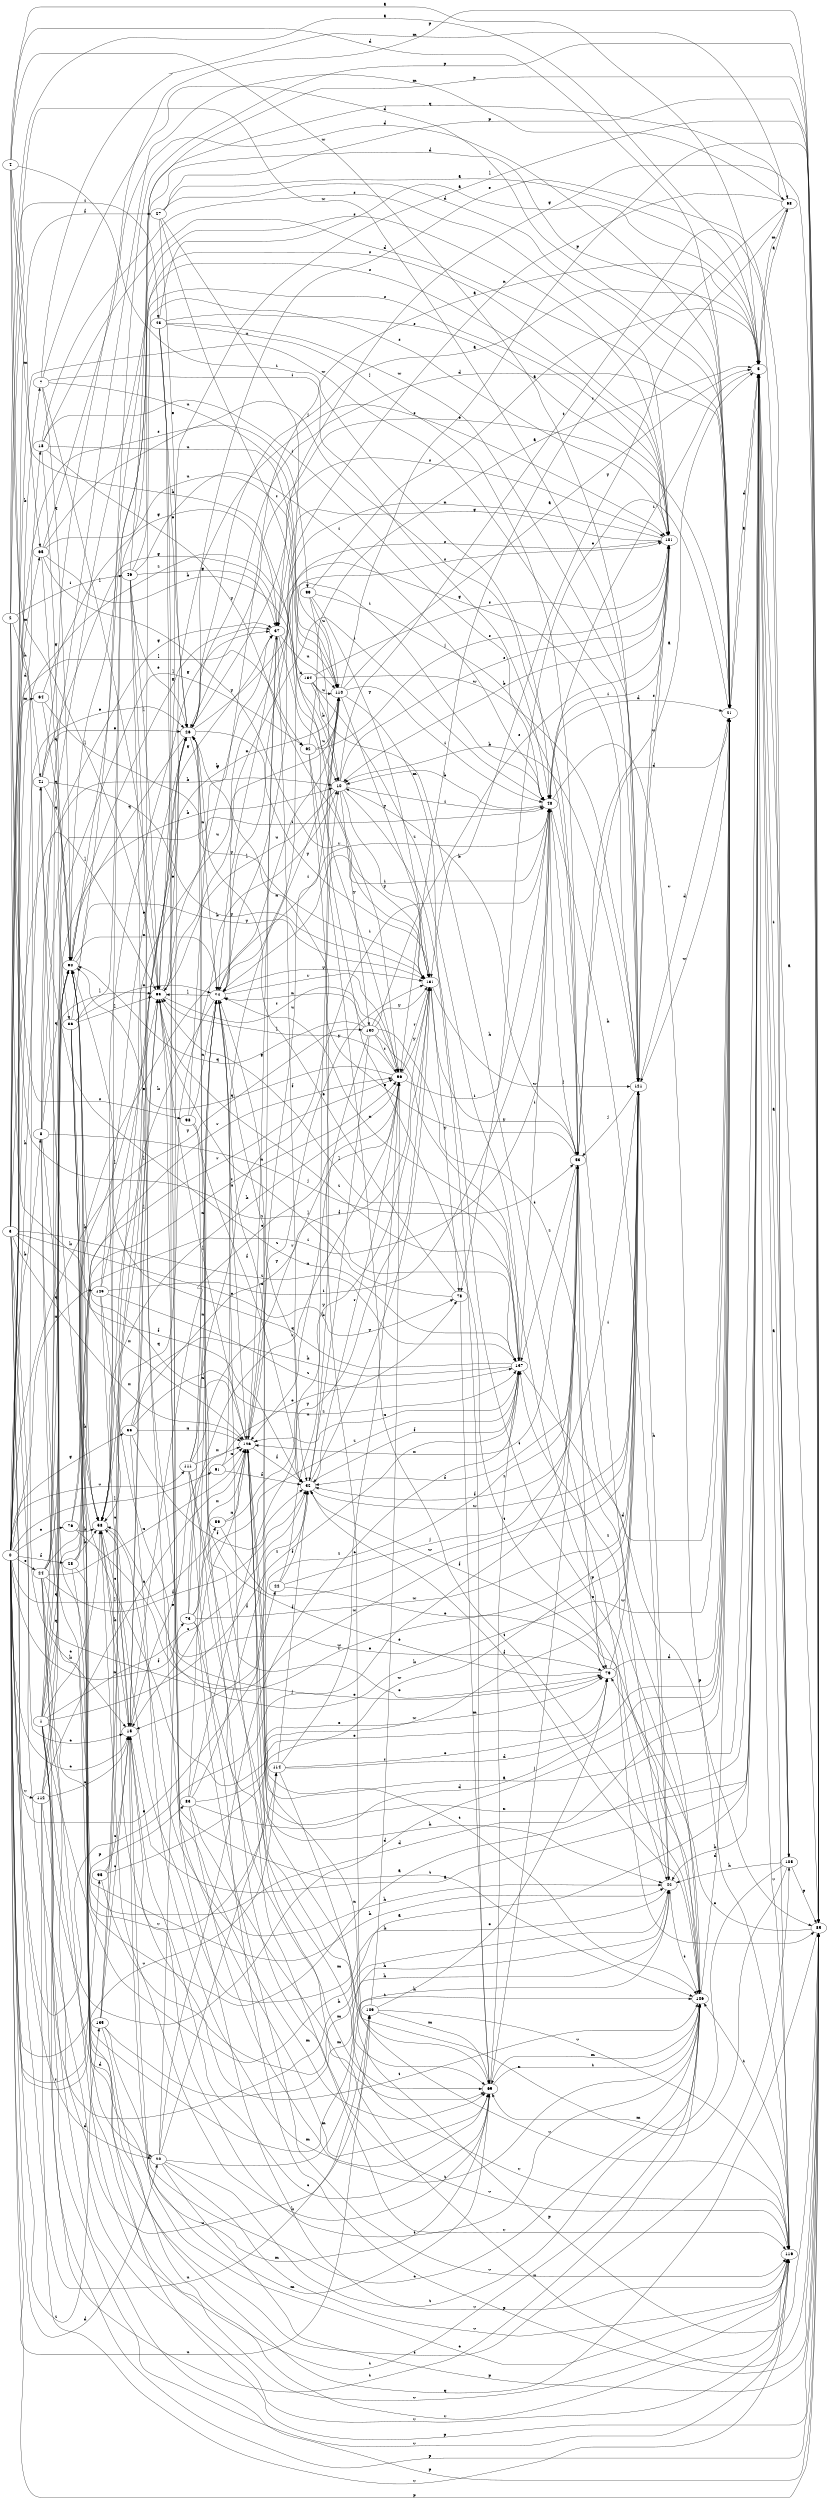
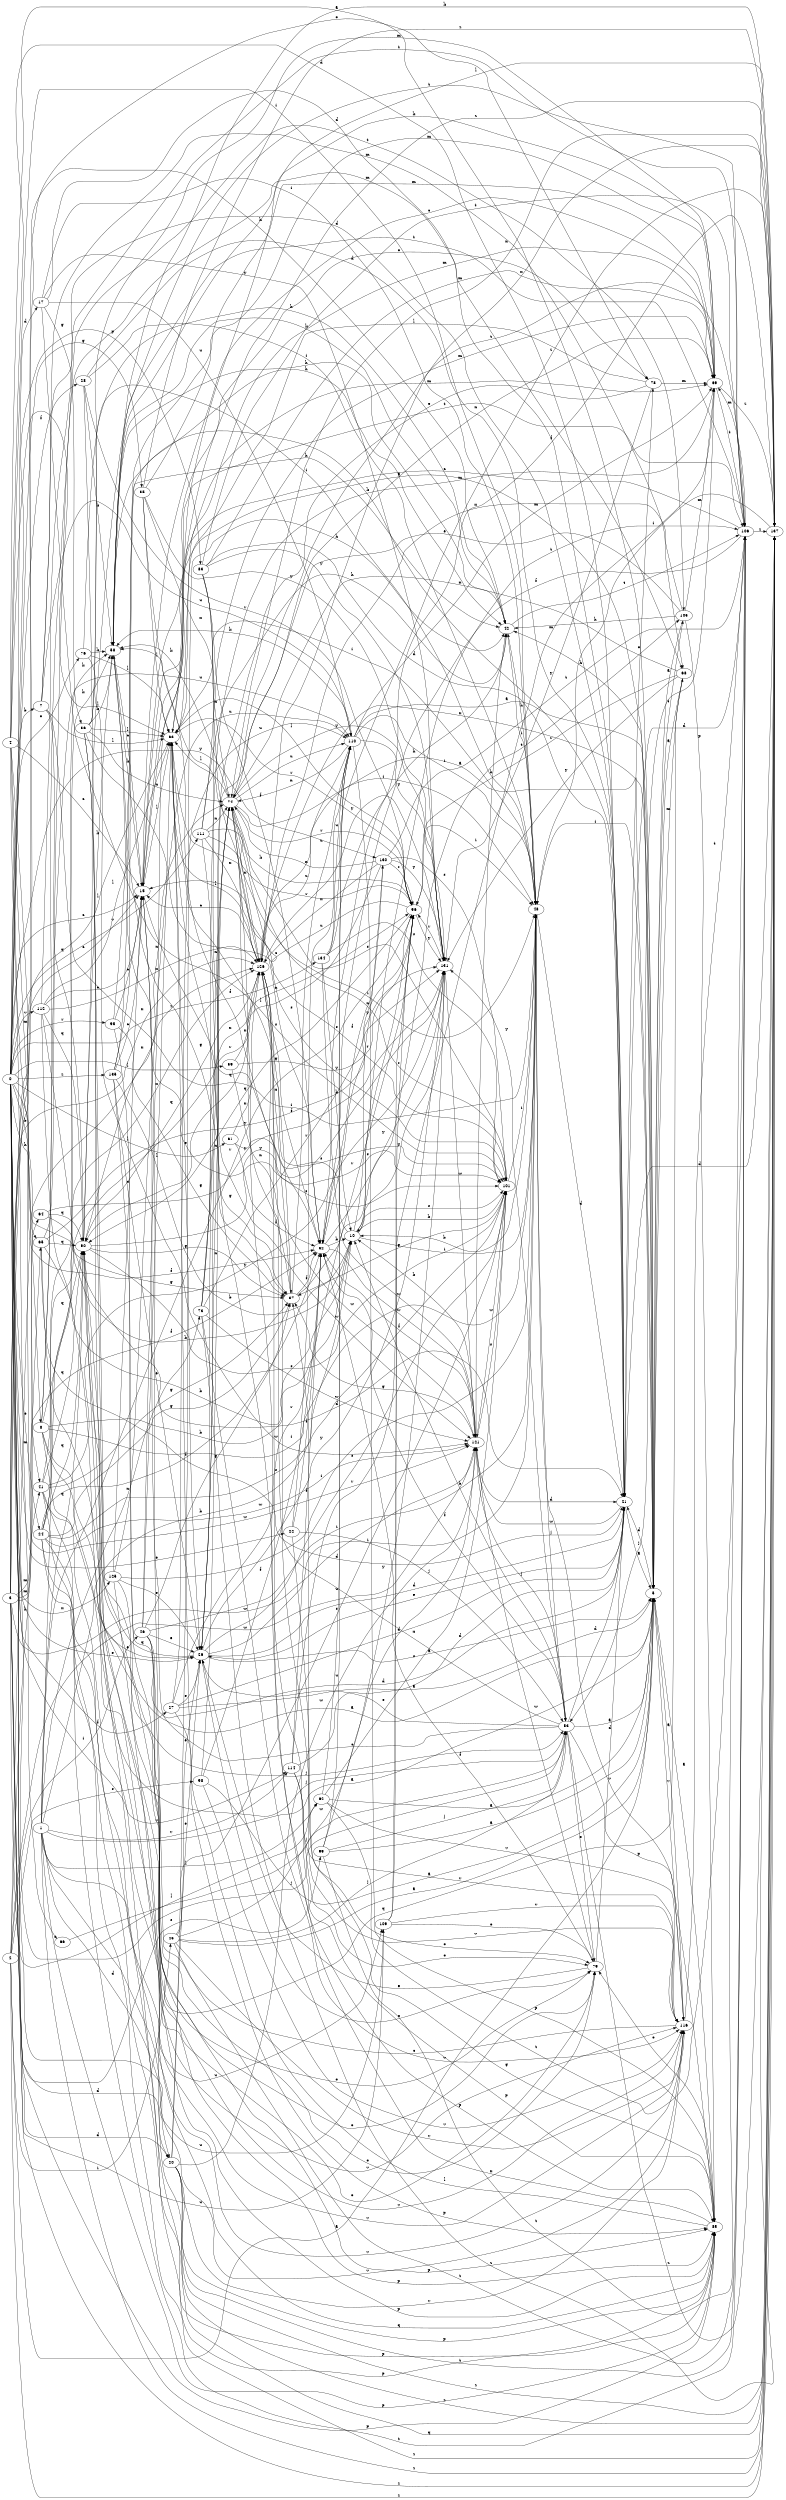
(41, 446) -> (41, 302)
(445, 1138) -> (551, 680)
(576, 1543) -> none
none -> (62, 1942)
